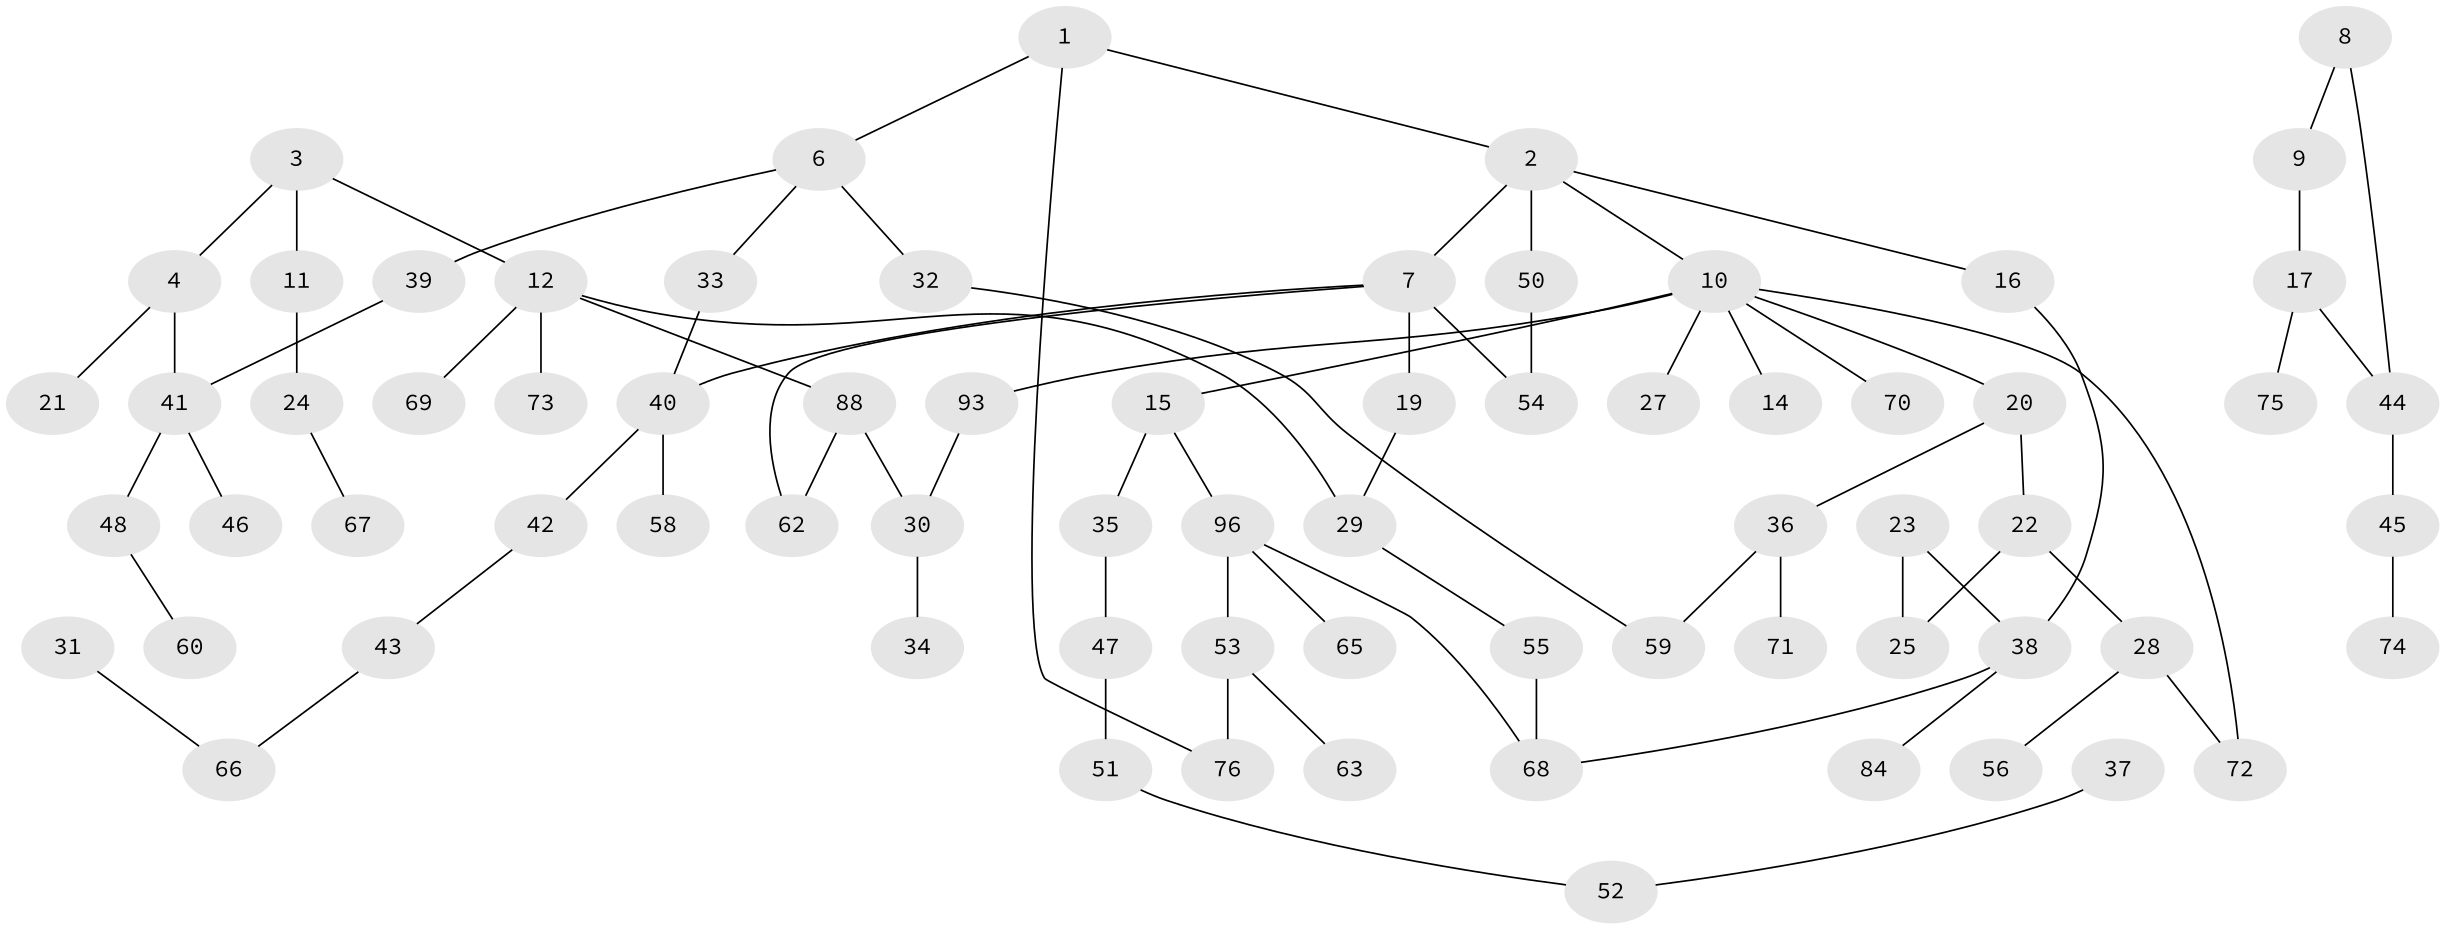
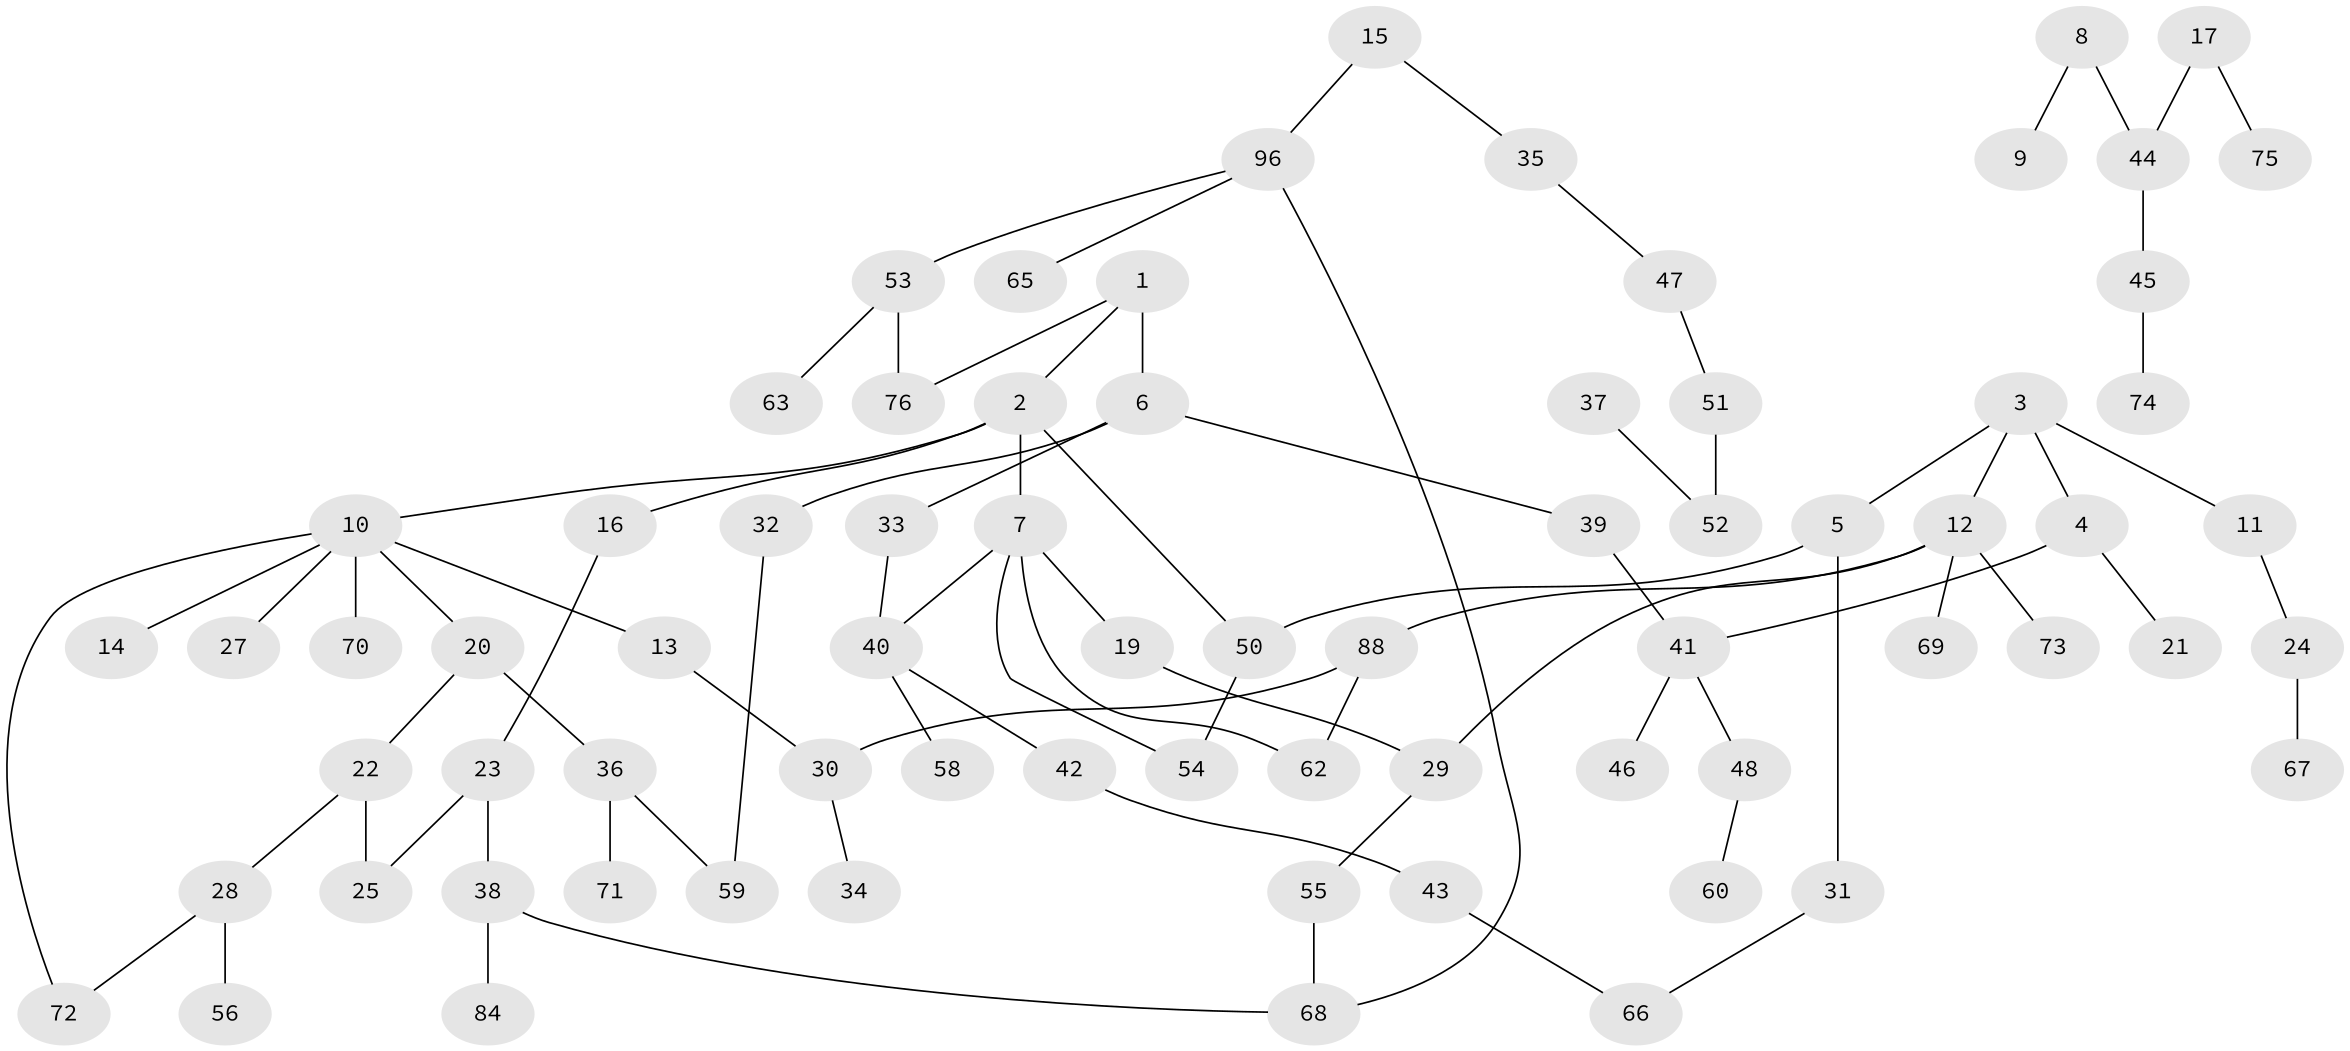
(2300, 221) -> none
(1437, 345) -> none
(972, 404) -> (664, 648)
(2103, 461) -> (553, 650)
none -> (1838, 526)
